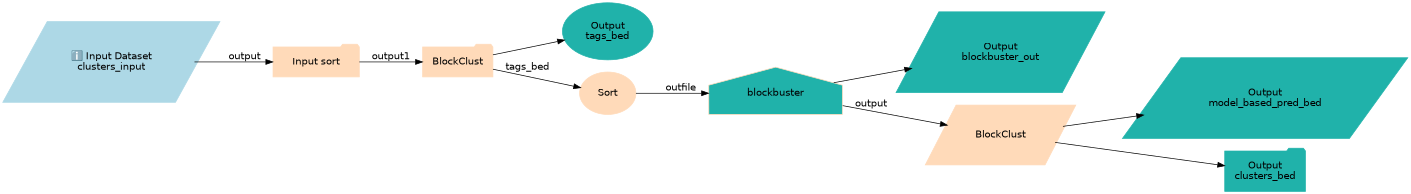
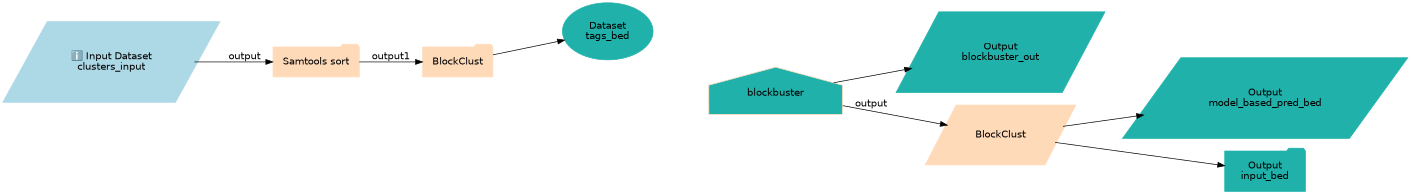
(608, 31) -> (608, 31)
(316, 62) -> (316, 62)
(608, 93) -> none
(1265, 171) -> (1265, 171)
